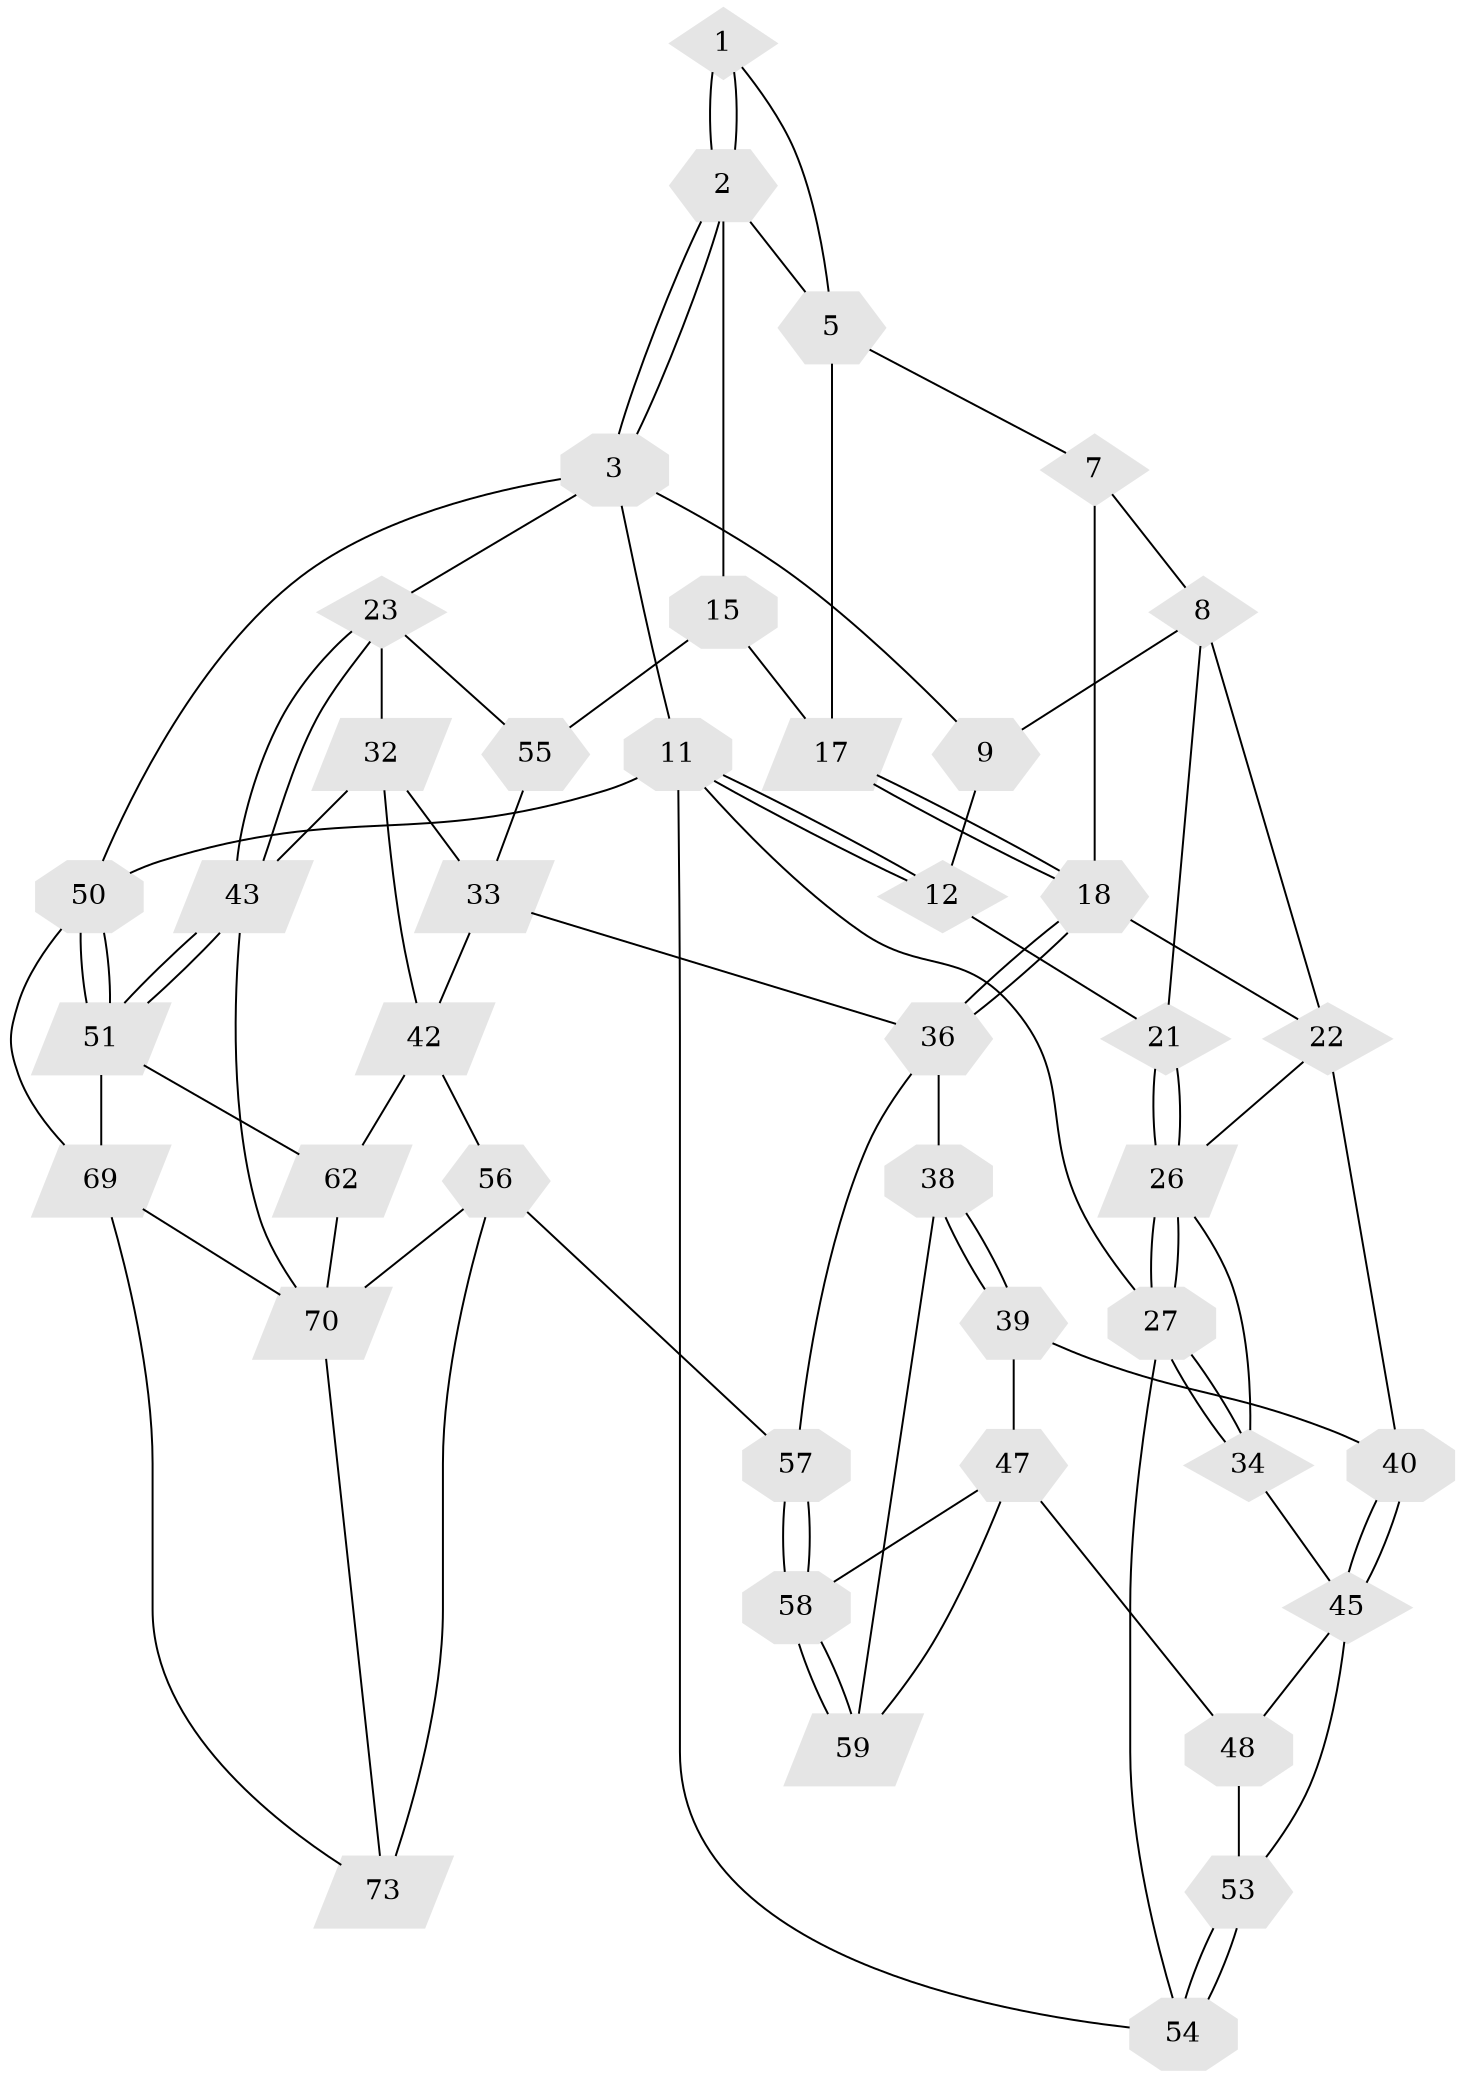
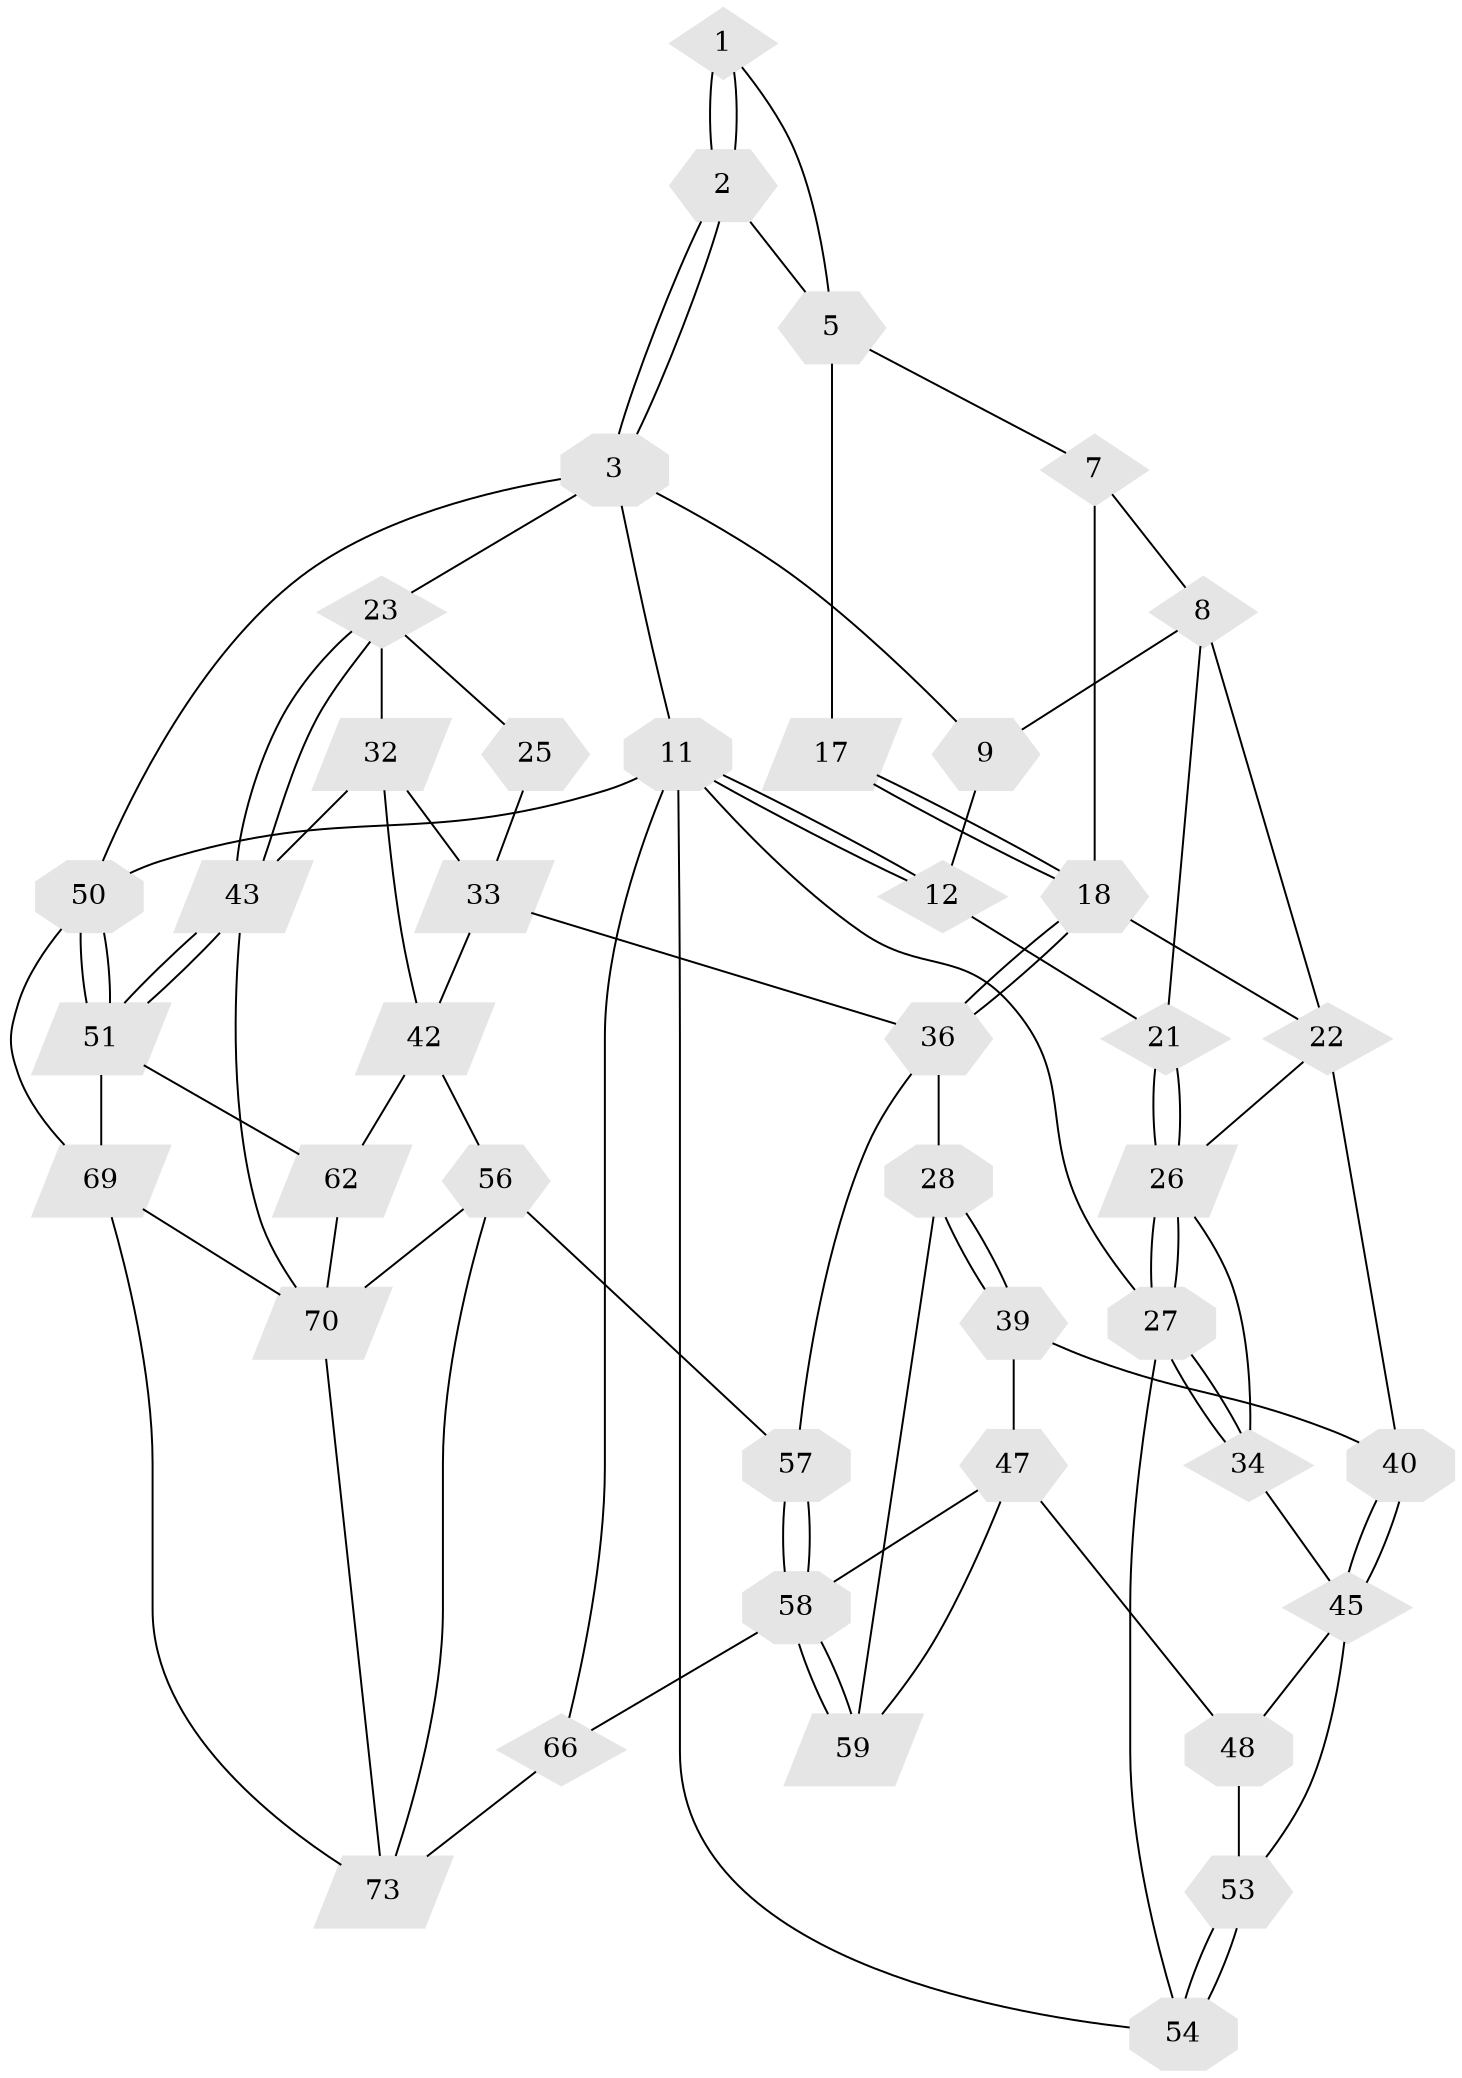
(723, 612) -> none
(536, 754) -> (536, 754)
(939, 1181) -> (939, 1181)
none -> (561, 1750)
